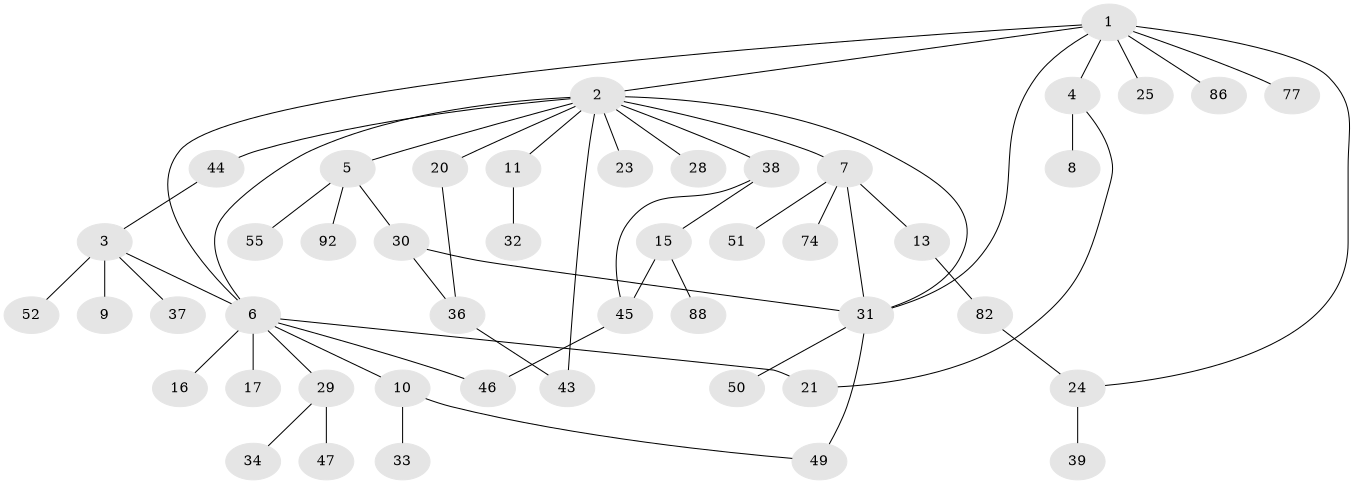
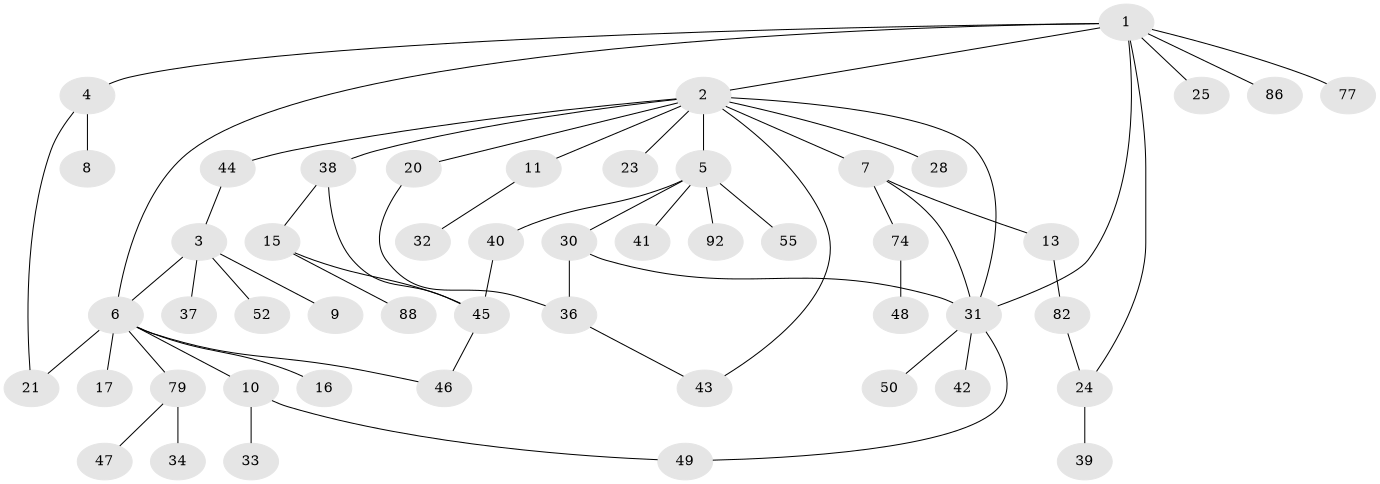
(341, 138) -> none
none -> (496, 242)
none -> (643, 242)
(737, 242) -> none
none -> (901, 315)
(326, 388) -> (178, 388)
none -> (963, 388)
